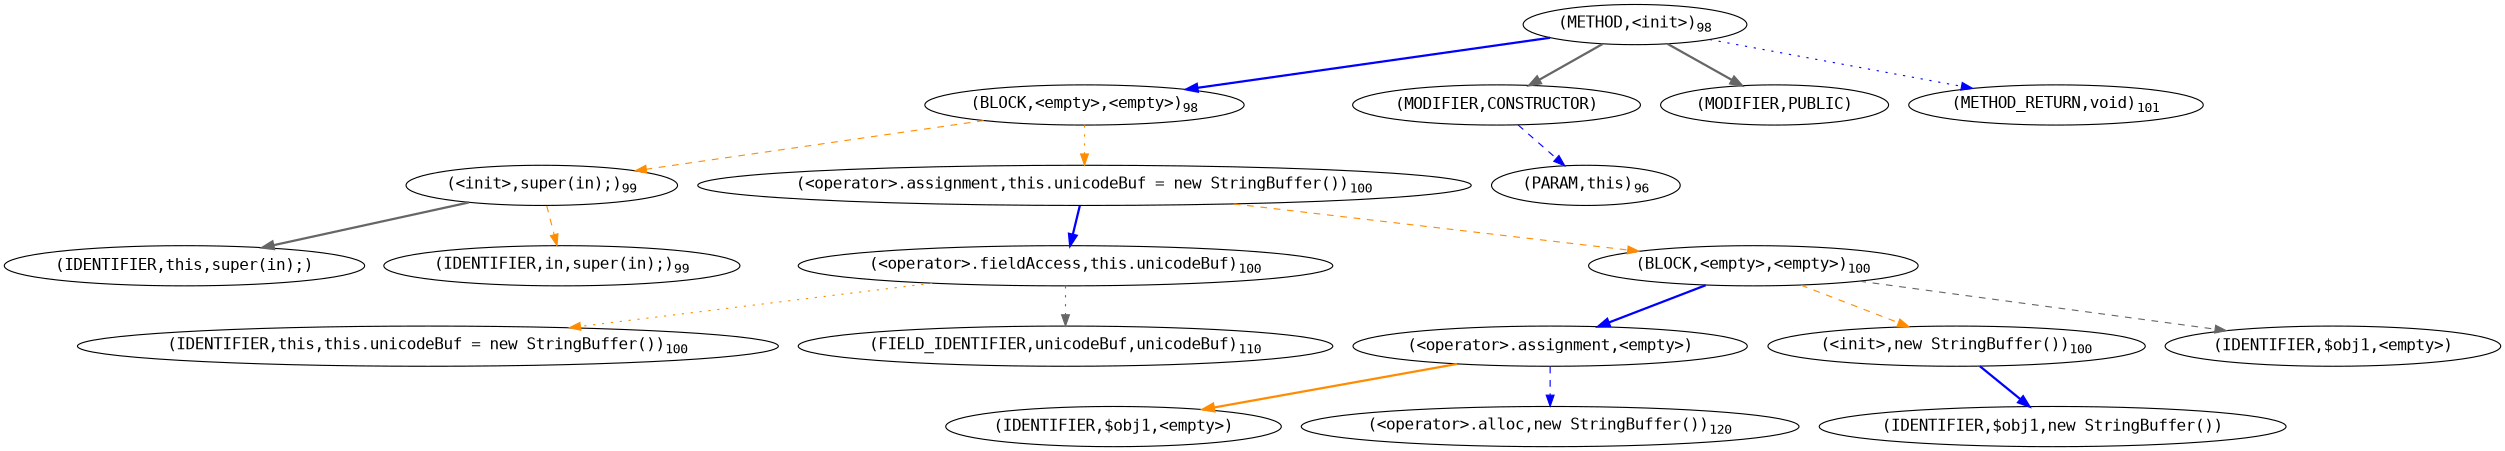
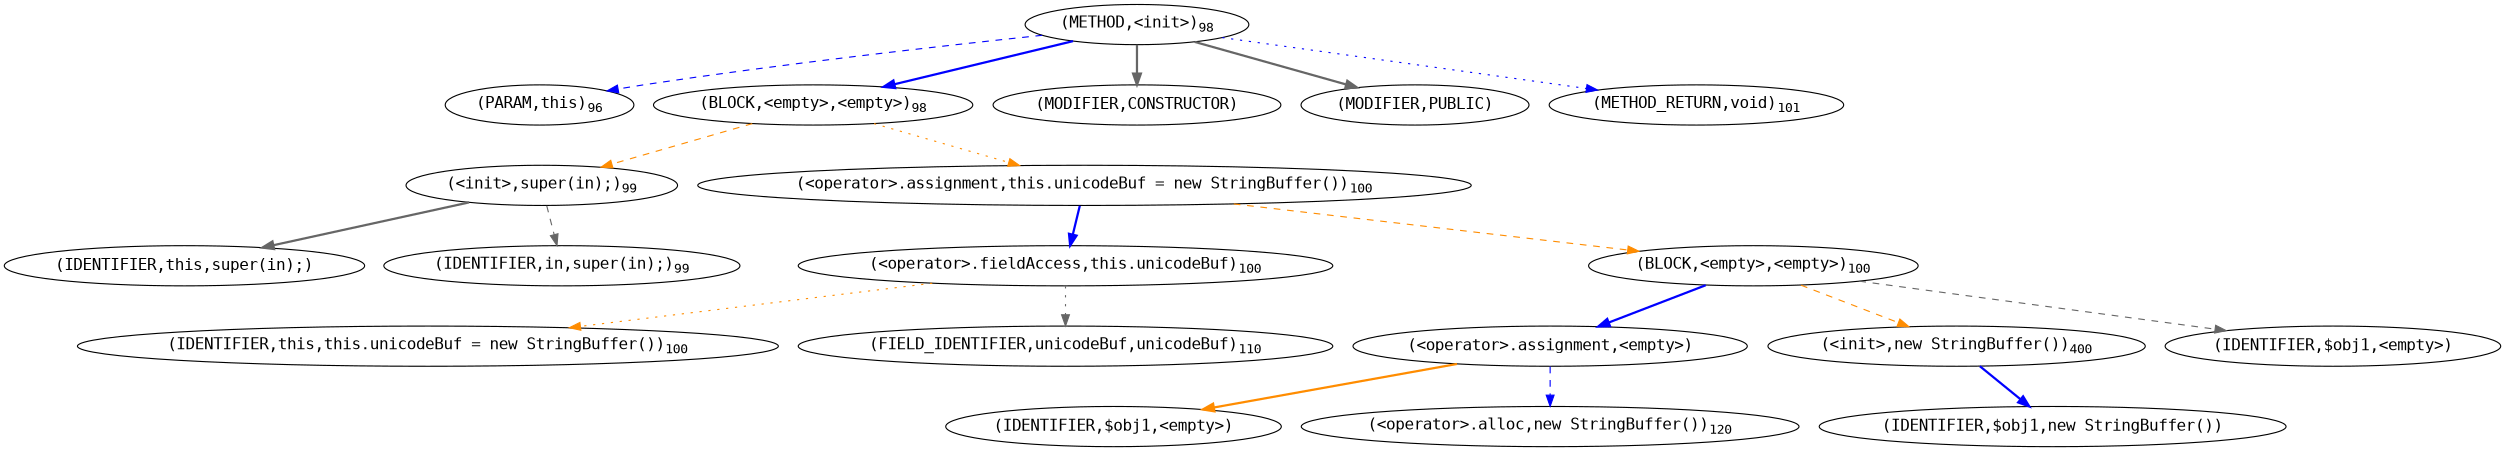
(1537, 142) -> (830, 60)
(550, 220) -> (550, 220)
(2081, 344) -> (2081, 344)
